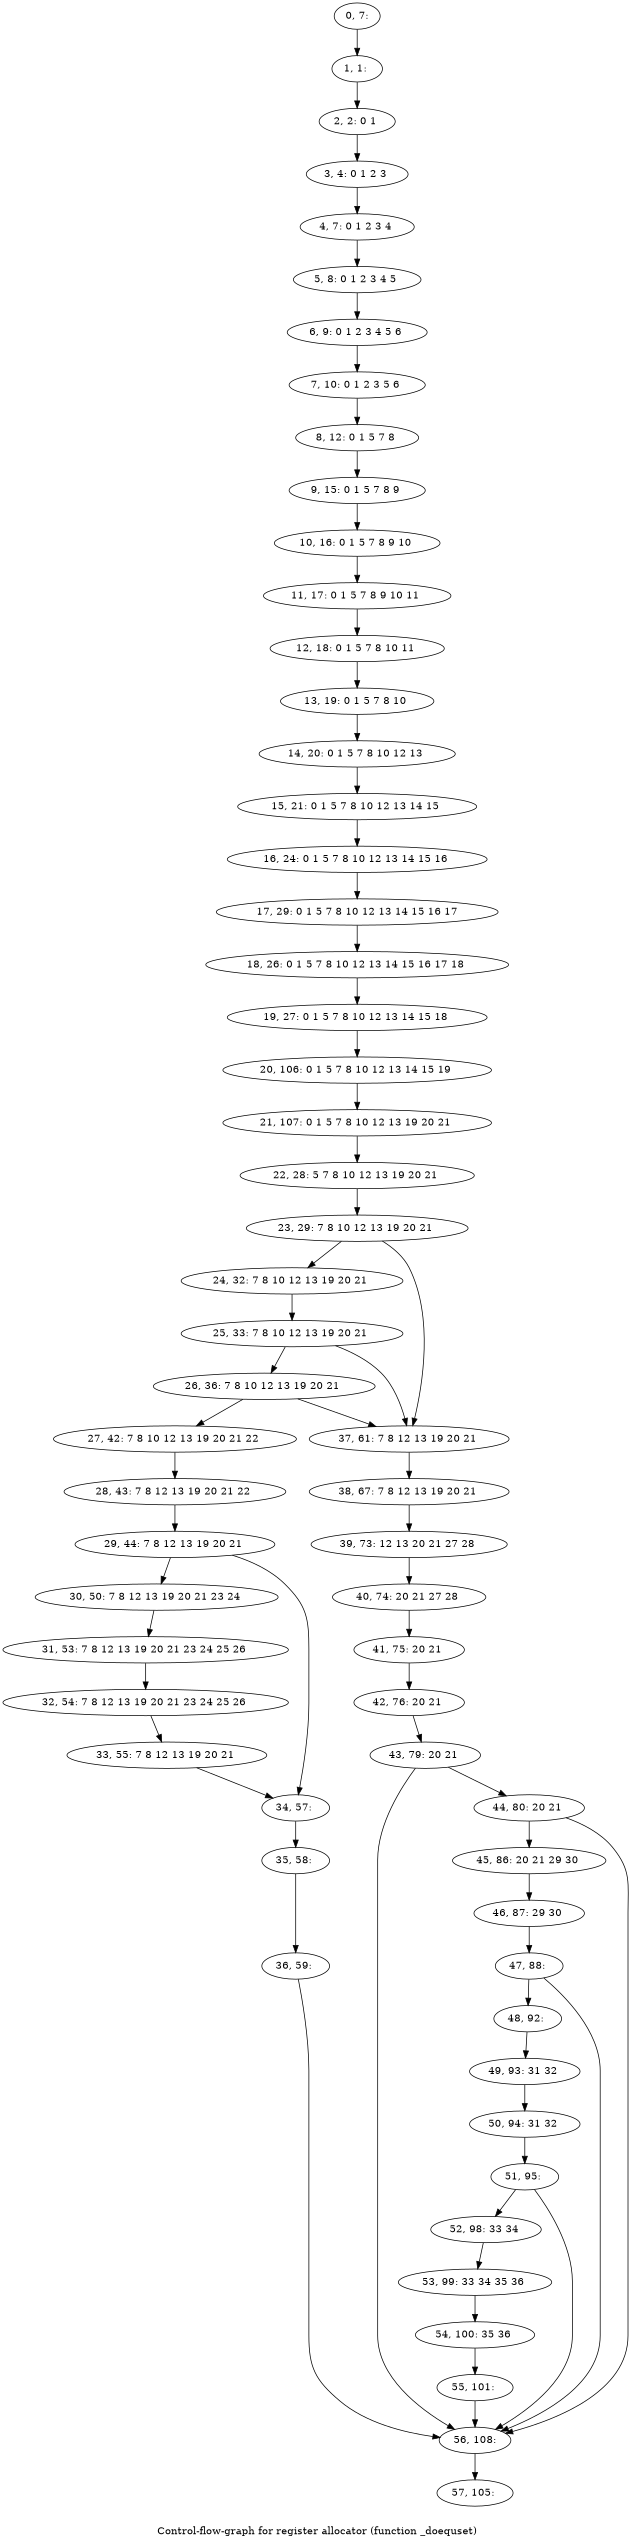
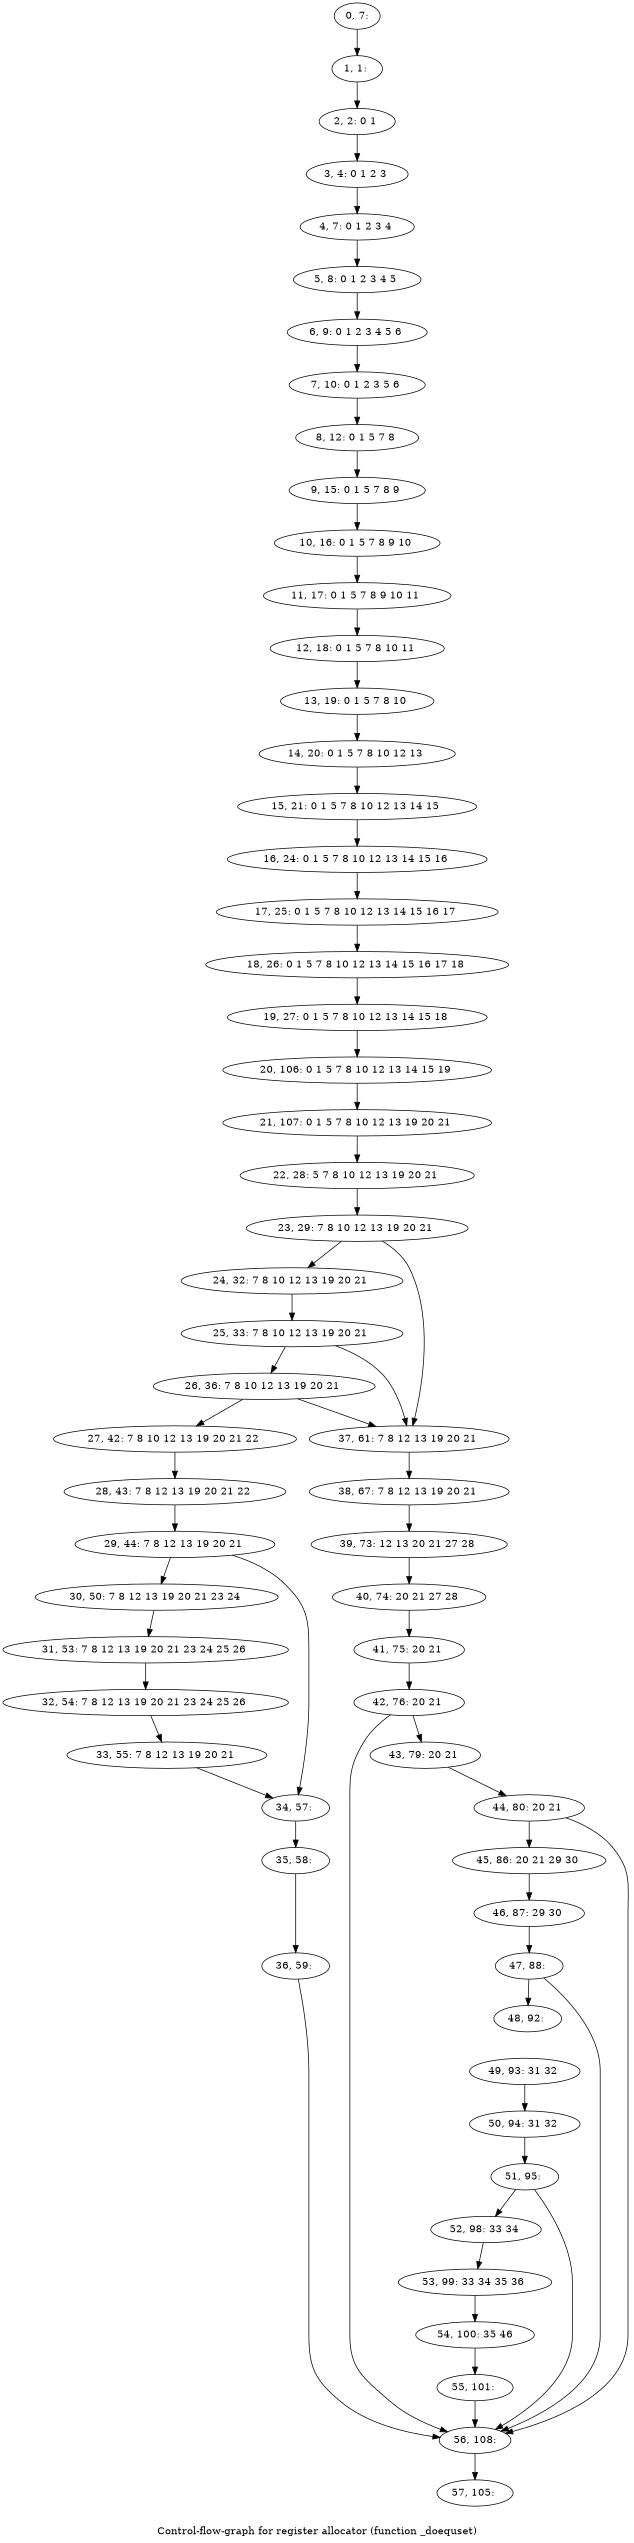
(357, 912) -> (357, 912)
(526, 2041) -> none
(378, 2107) -> (350, 2088)
(475, 2335) -> (475, 2335)
